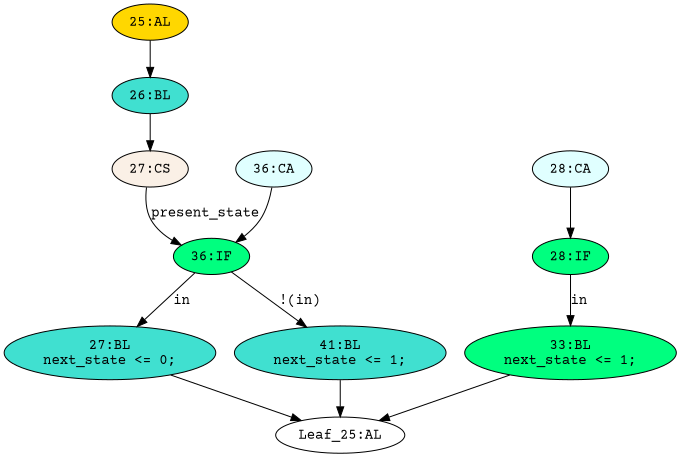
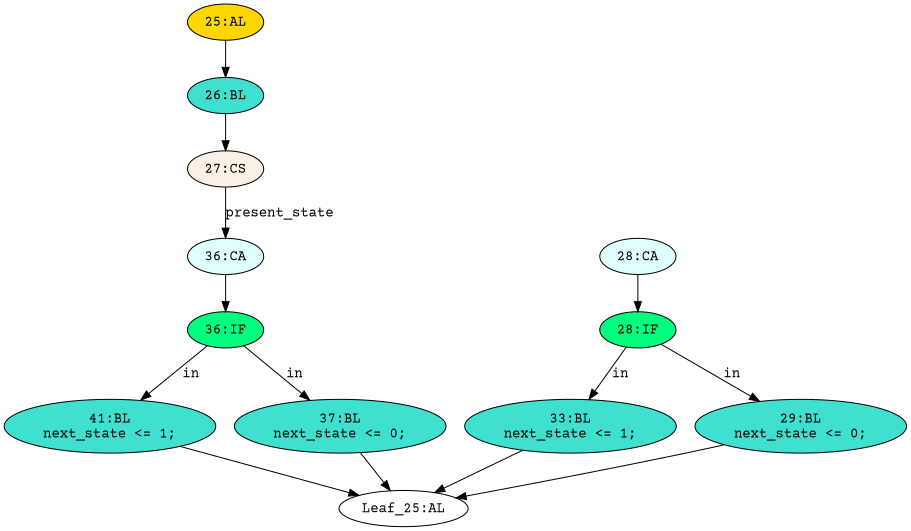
(150, 218) -> (226, 208)
(300, 300) -> (191, 374)
(110, 353) -> (340, 426)
(571, 353) -> (571, 426)
none -> (801, 426)
